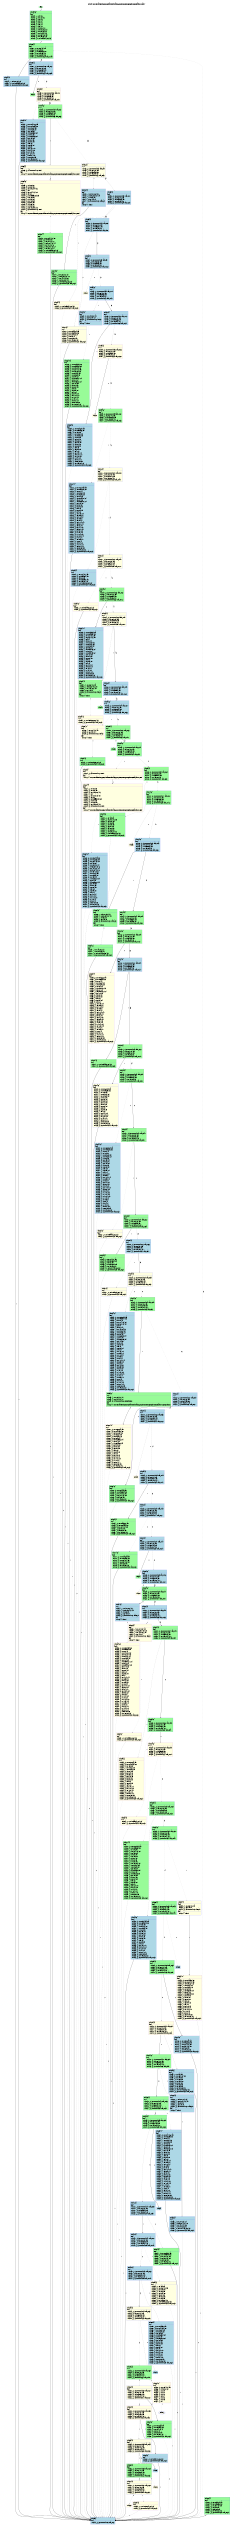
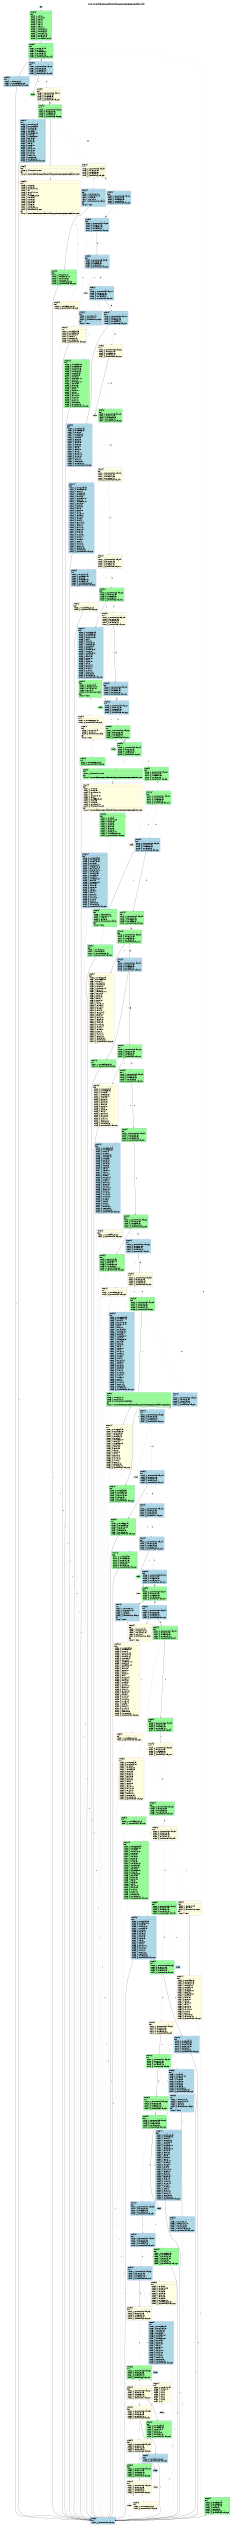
(50, 243) -> none
(113, 774) -> (113, 774)
(134, 1821) -> (134, 1821)
(164, 1833) -> (164, 1833)
